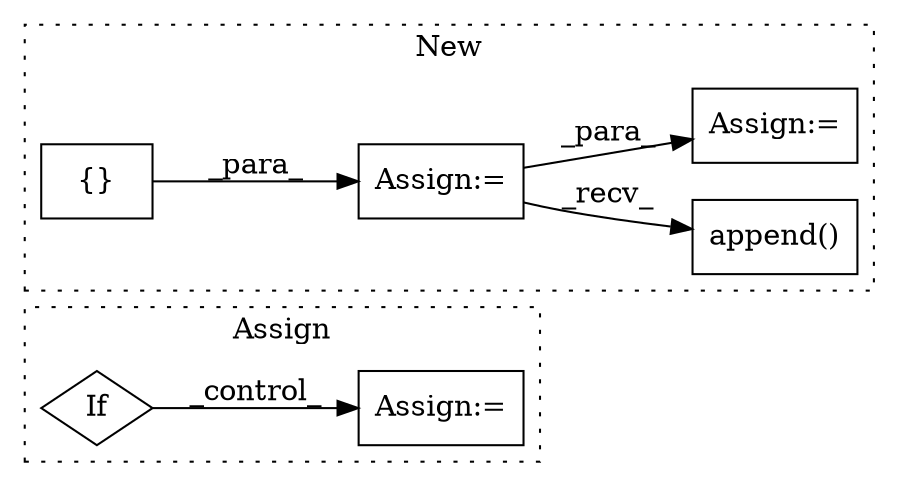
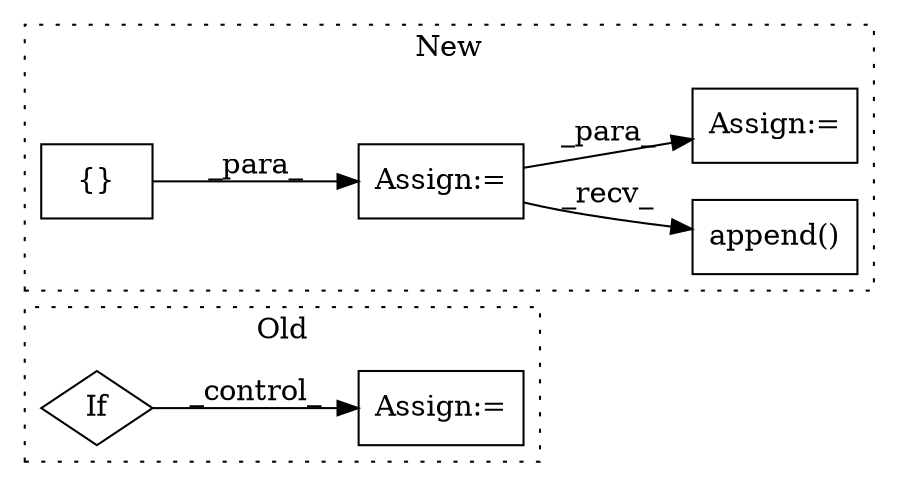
(282, 331) -> (282, 331)
